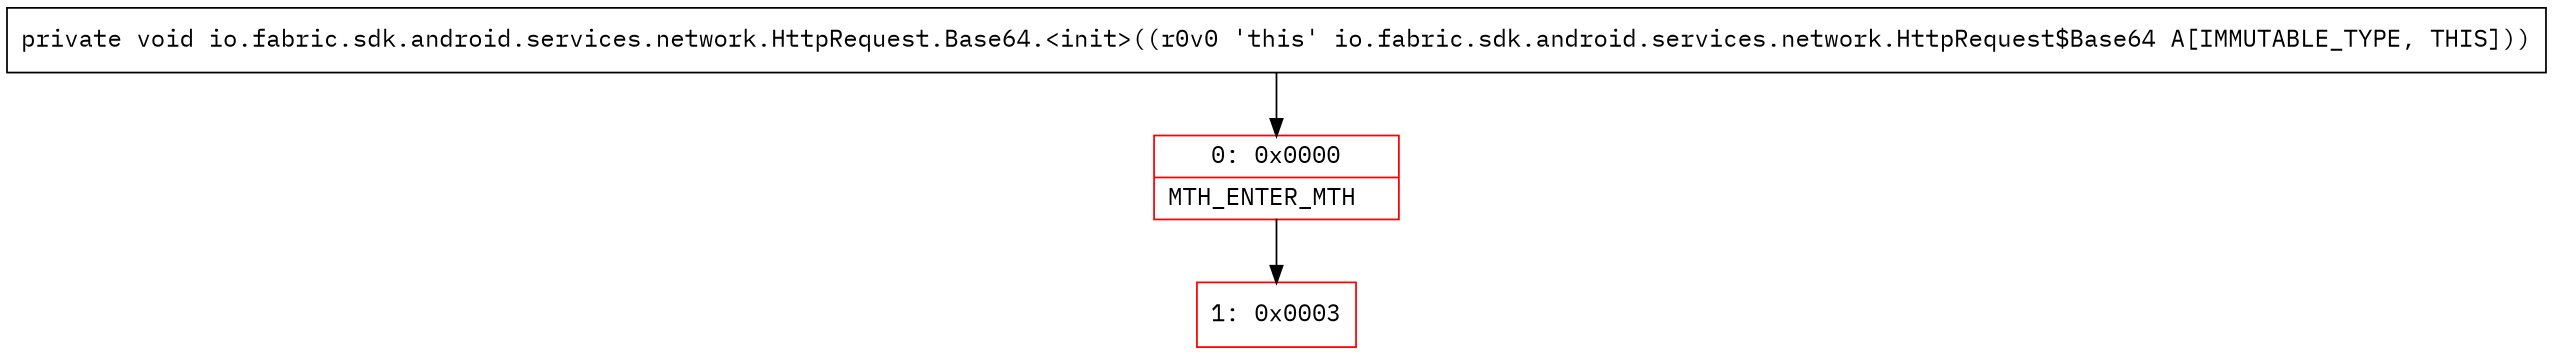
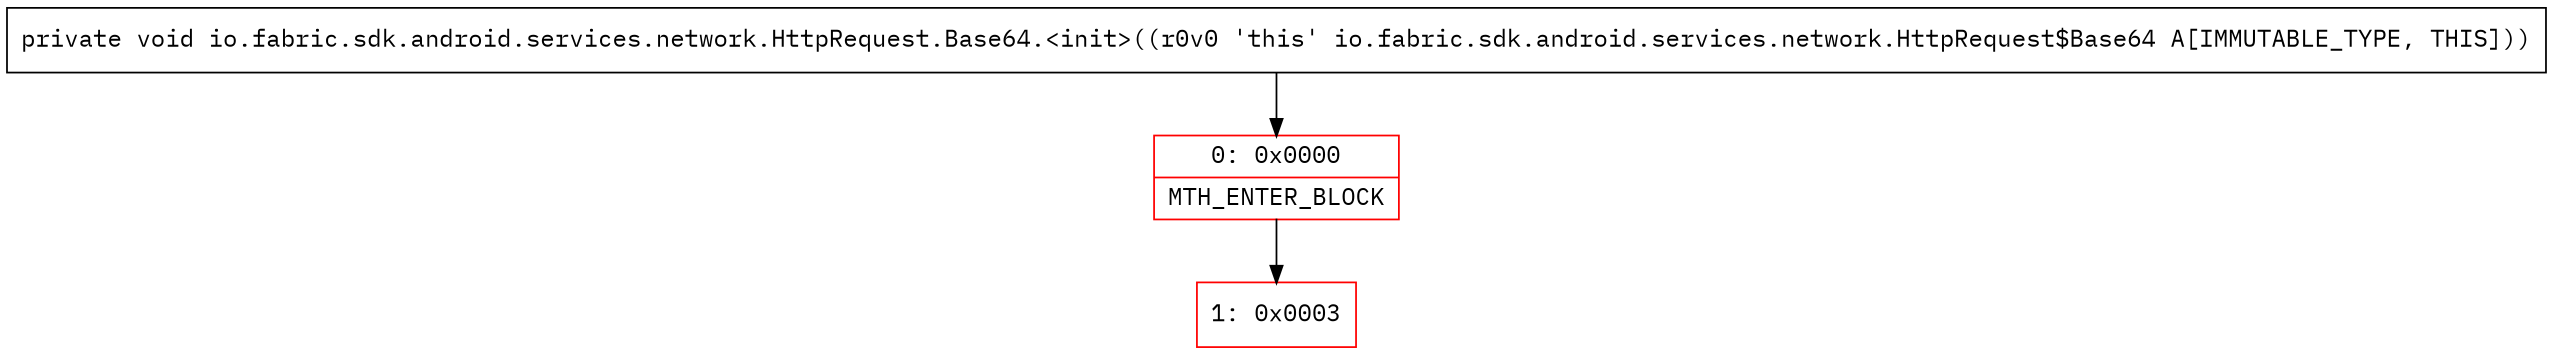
(1262, 198) -> (1276, 198)
